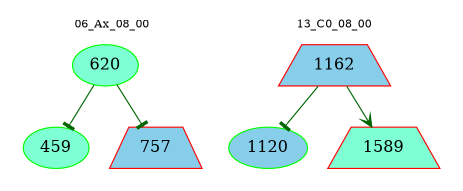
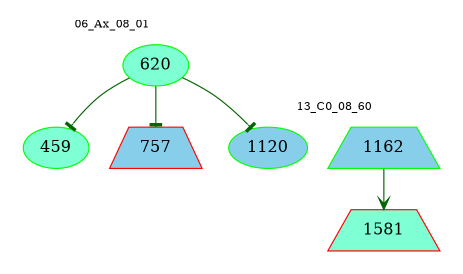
(112, 25) -> (112, 25)
(335, 25) -> (335, 107)
(335, 65) -> (384, 148)
(303, 105) -> (227, 105)
(384, 148) -> (384, 230)
